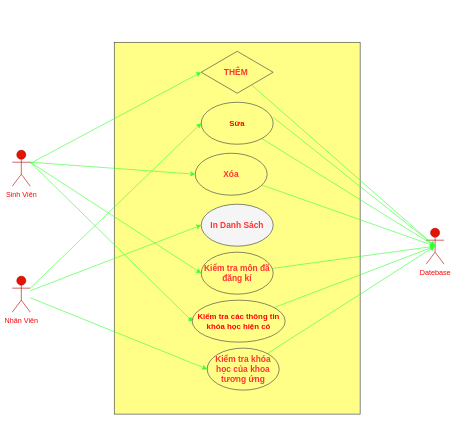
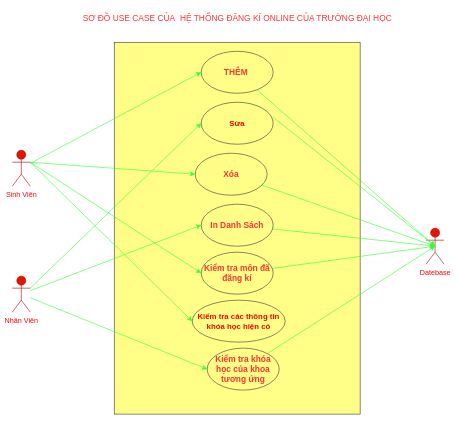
none -> (237, 18)
(237, 72) -> (237, 72)
(255, 88) -> (258, 90)
(344, 189) -> none
(237, 225) -> (237, 225)
none -> (350, 237)
(350, 279) -> none
(188, 317) -> (188, 317)
